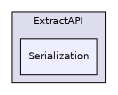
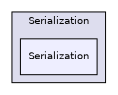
(59, 21) -> (59, 21)
